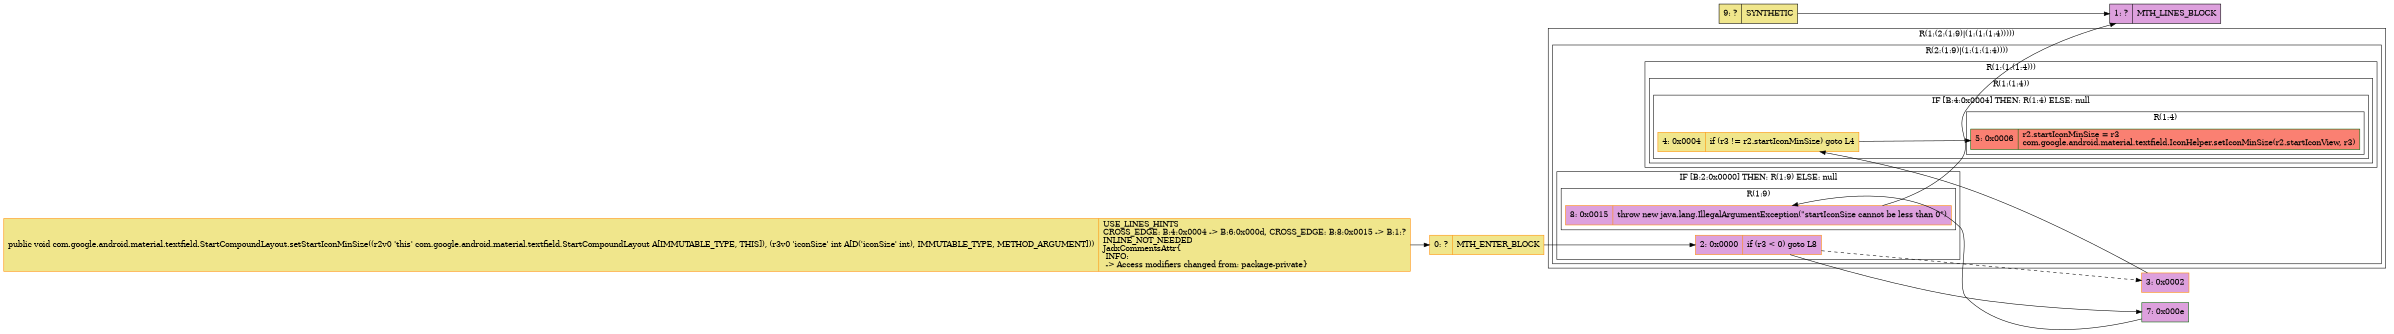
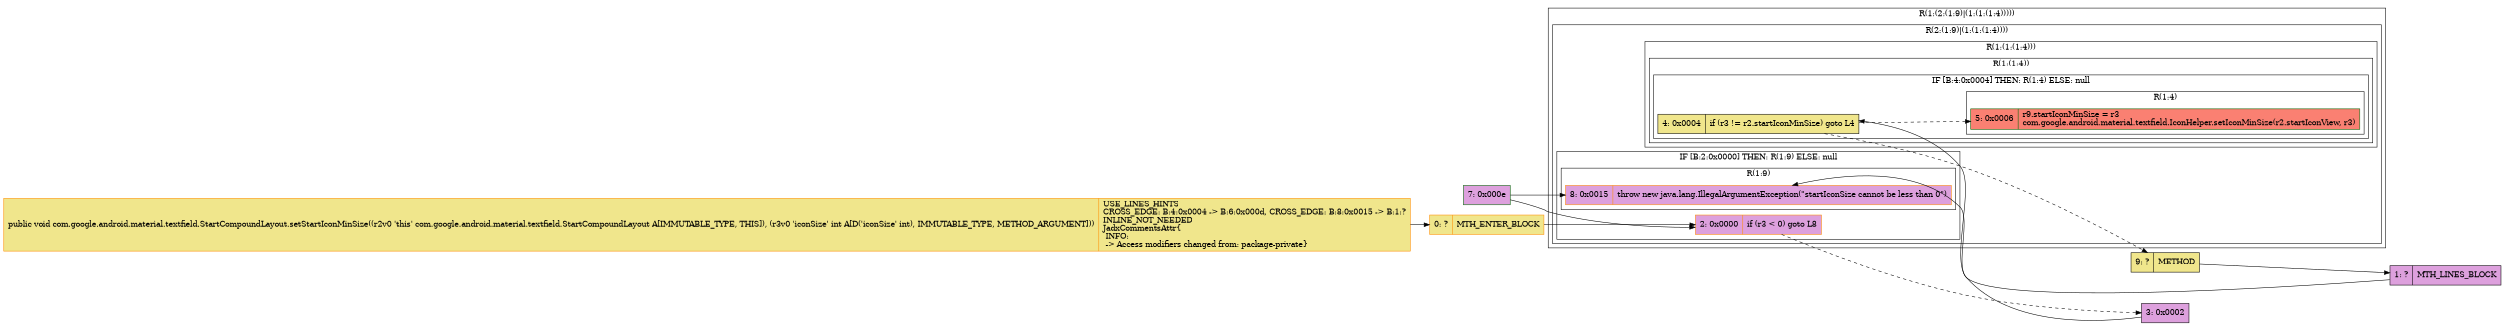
(1770, 13) -> (2177, 262)
(1975, 100) -> (2056, 292)
(2071, 135) -> (2071, 115)
(1912, 141) -> (1912, 122)
(1758, 142) -> (1758, 124)
none -> (1989, 177)
(2165, 283) -> (2165, 313)
(1961, 297) -> (1594, 221)
